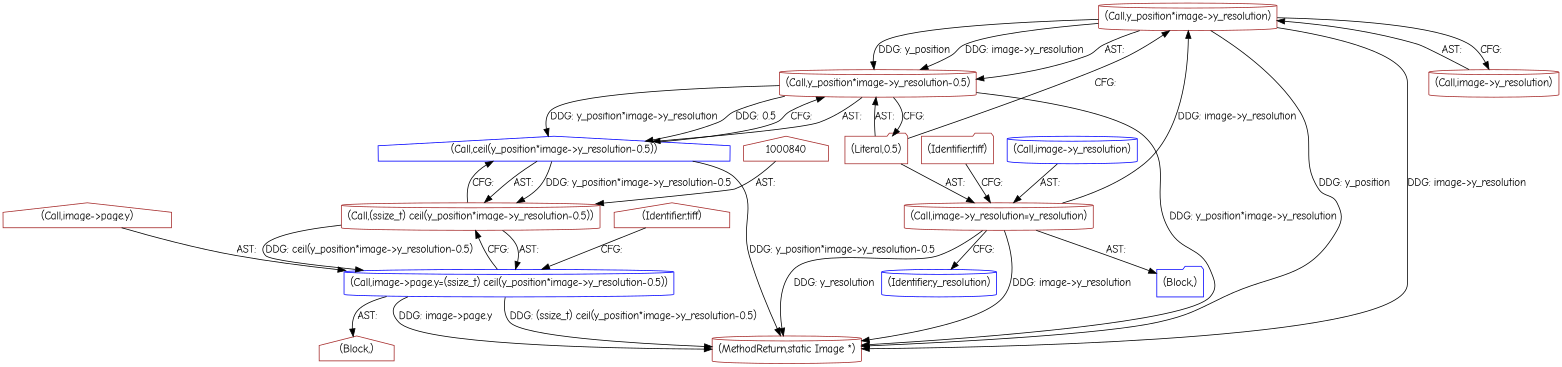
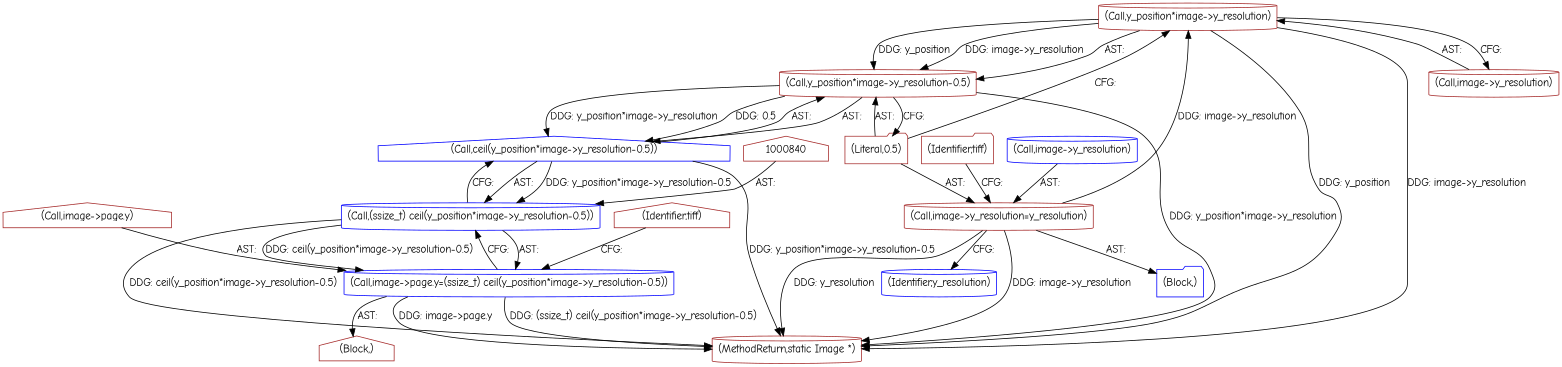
(803, 117) -> (803, 117)
(471, 217) -> (471, 217)
none -> (290, 321)
